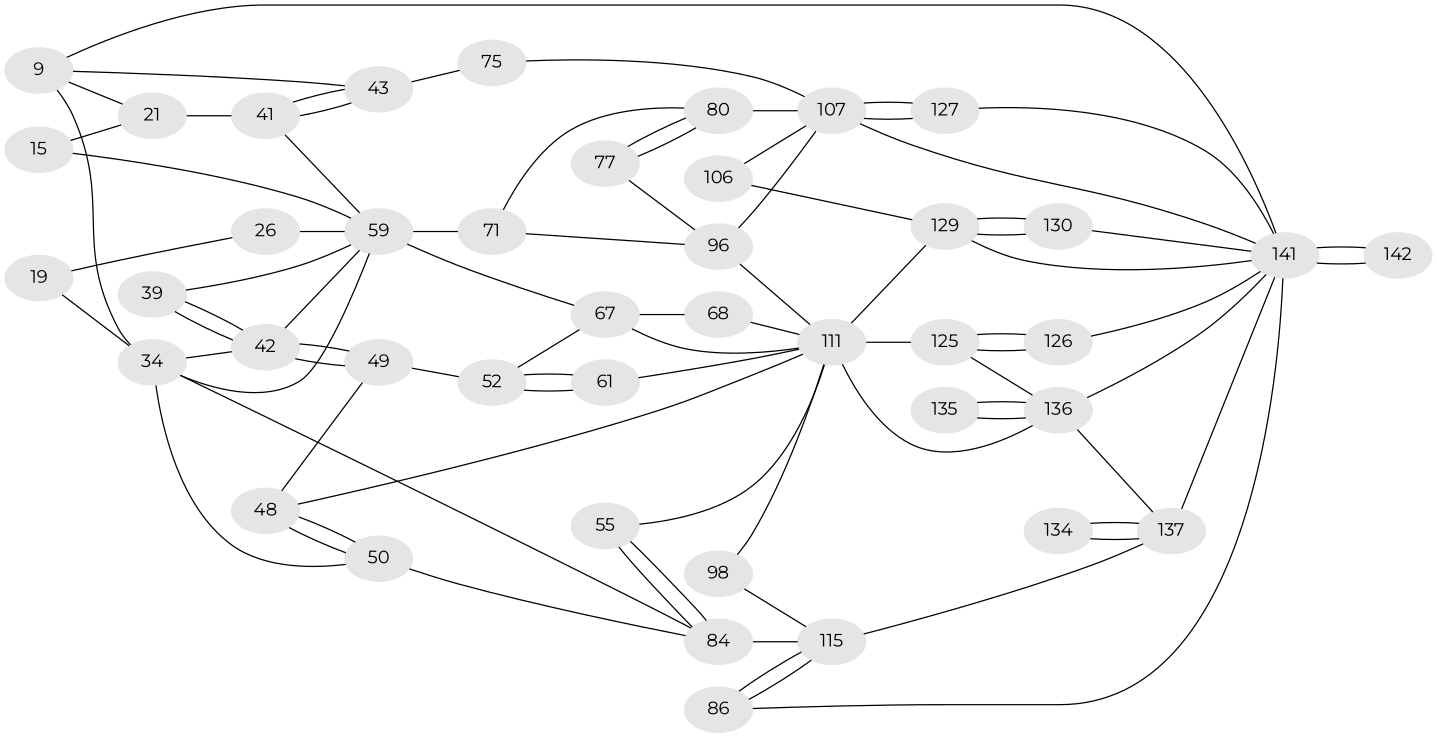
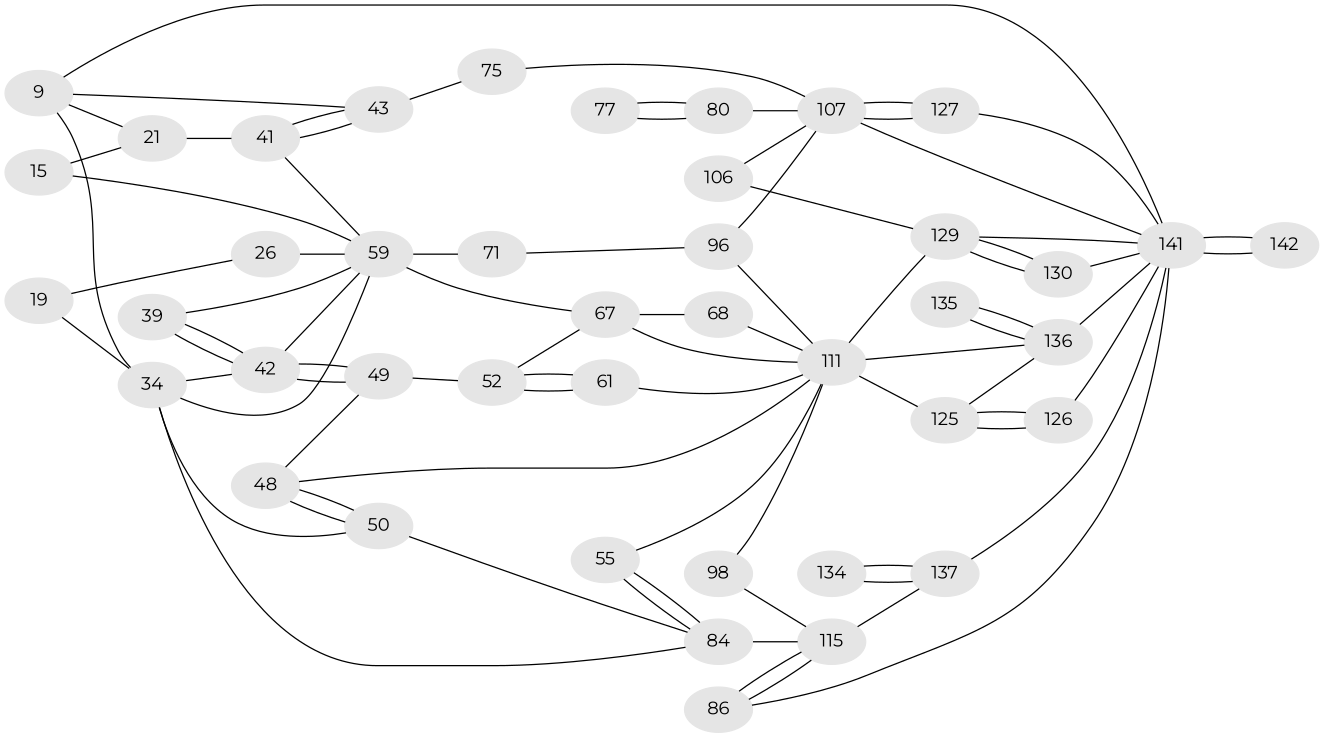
(576, 127) -> none
(662, 205) -> none
(1115, 471) -> none
